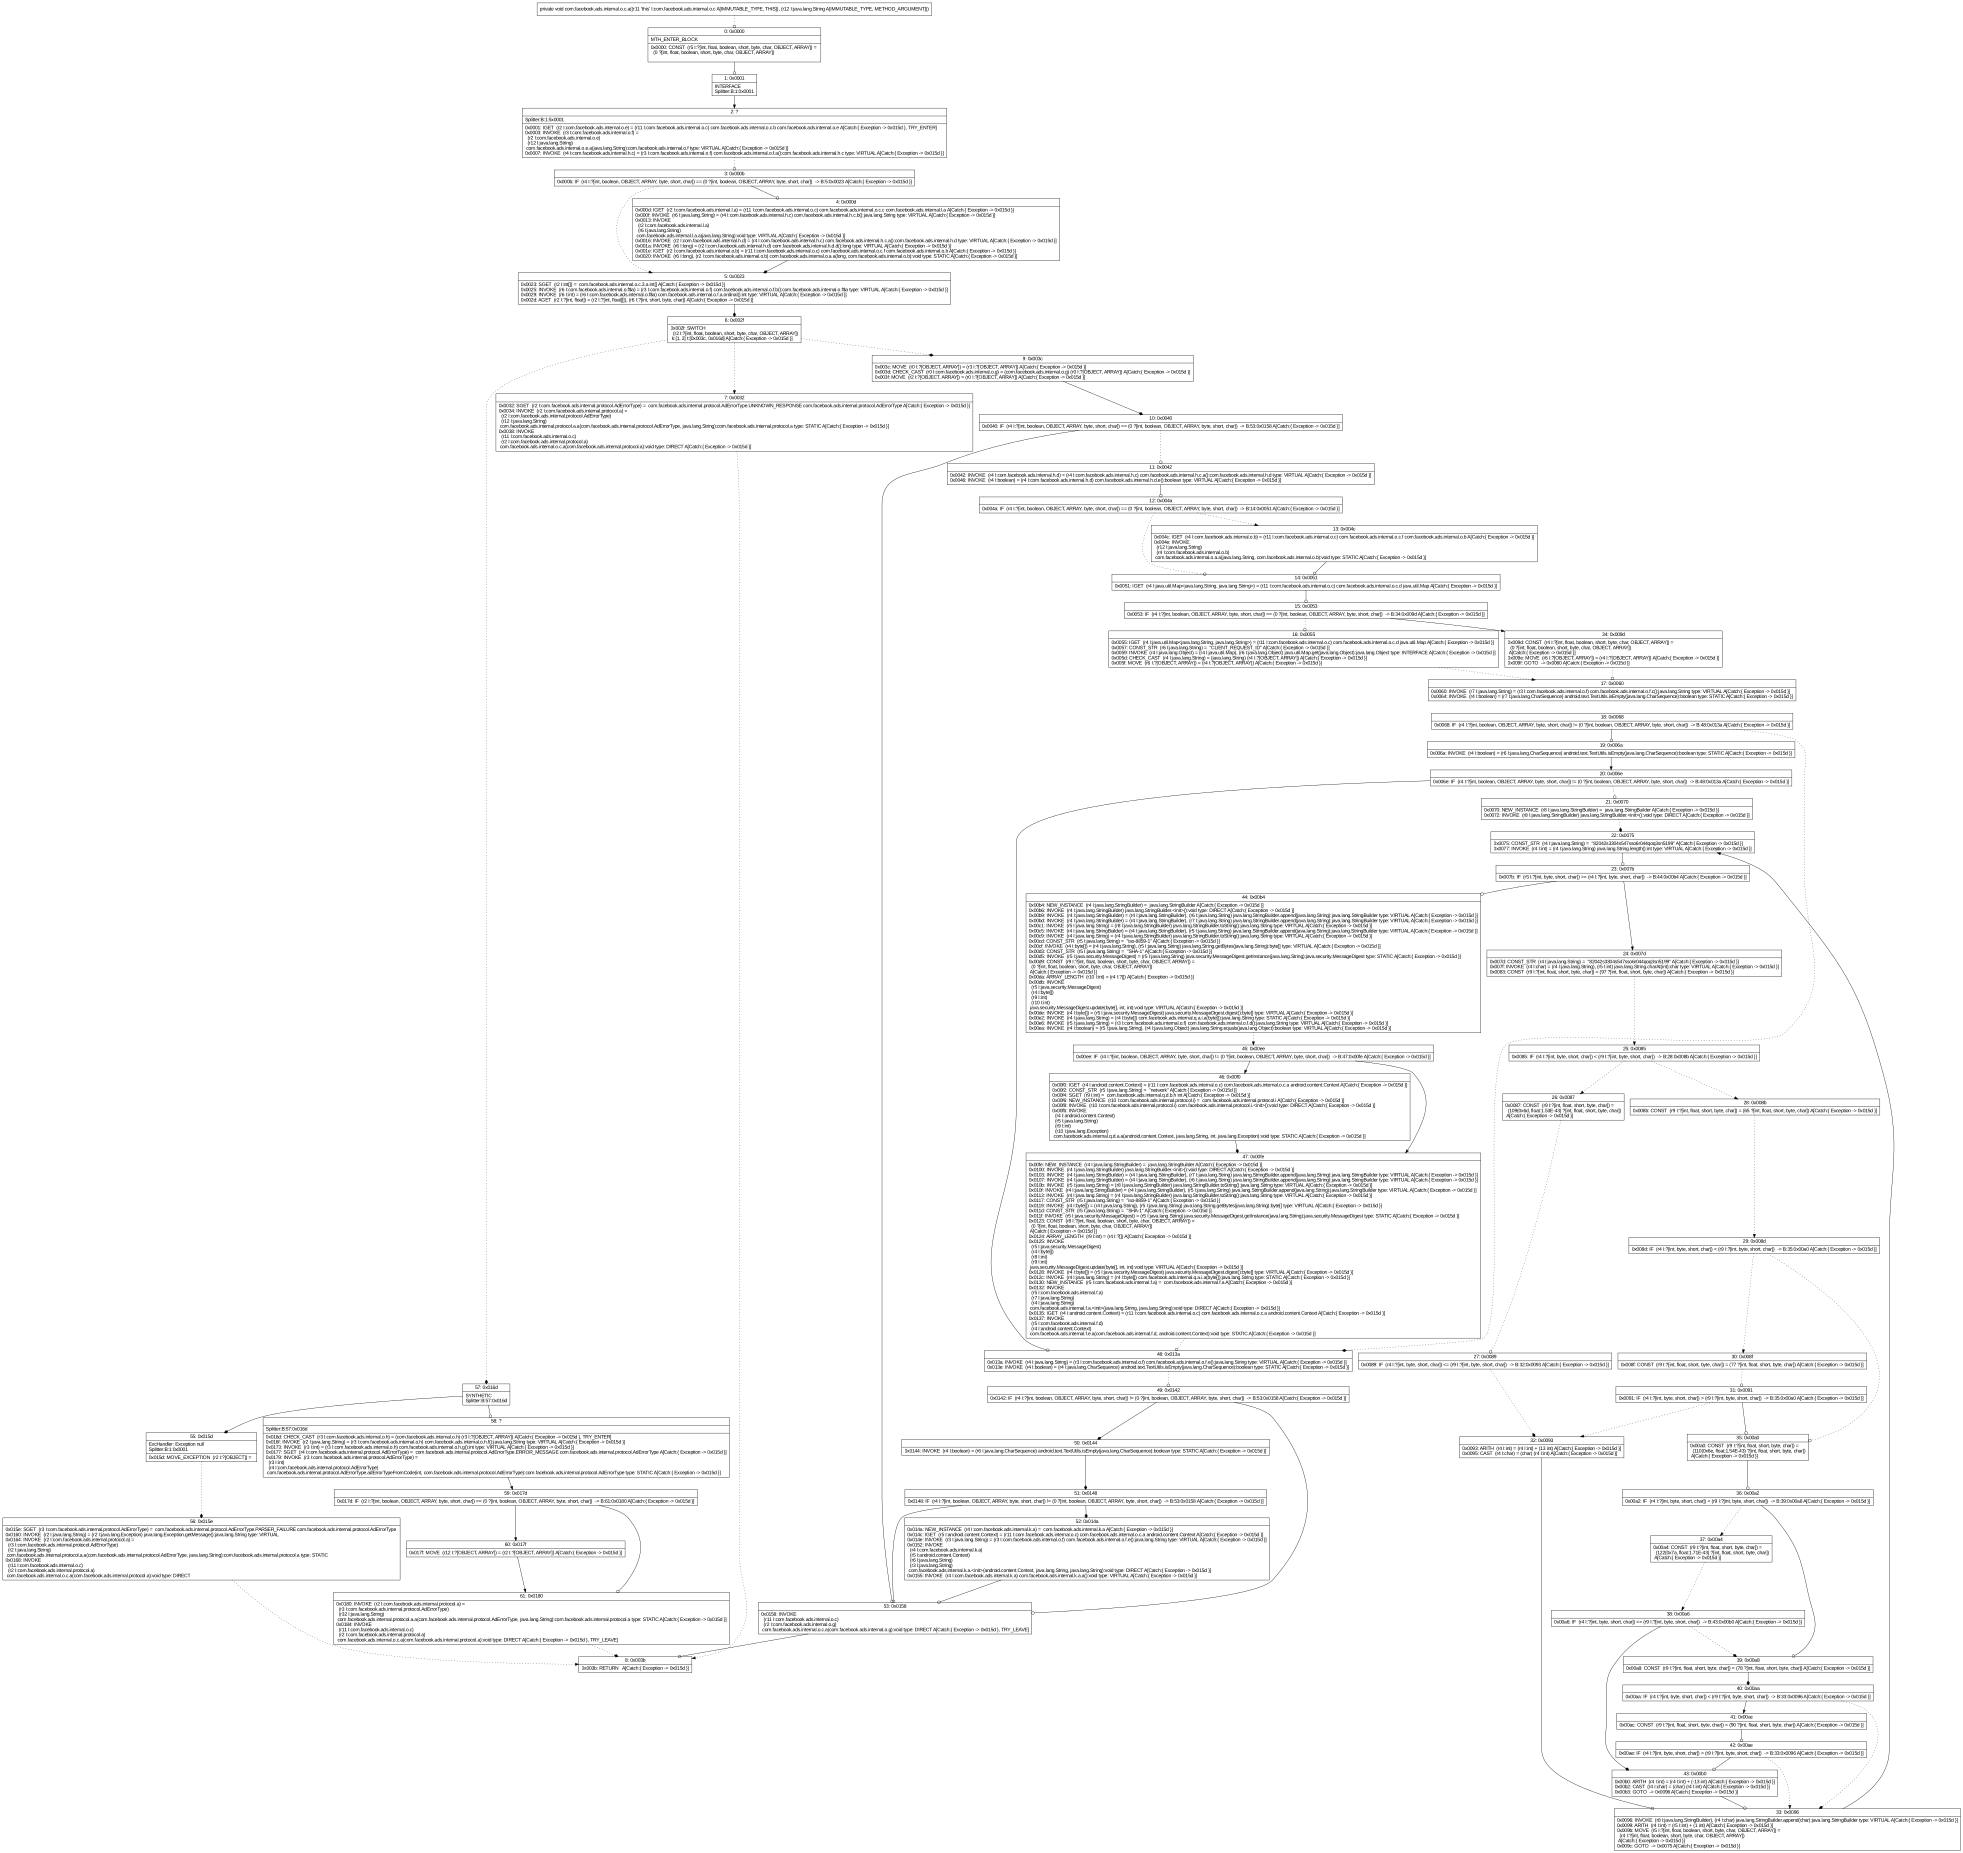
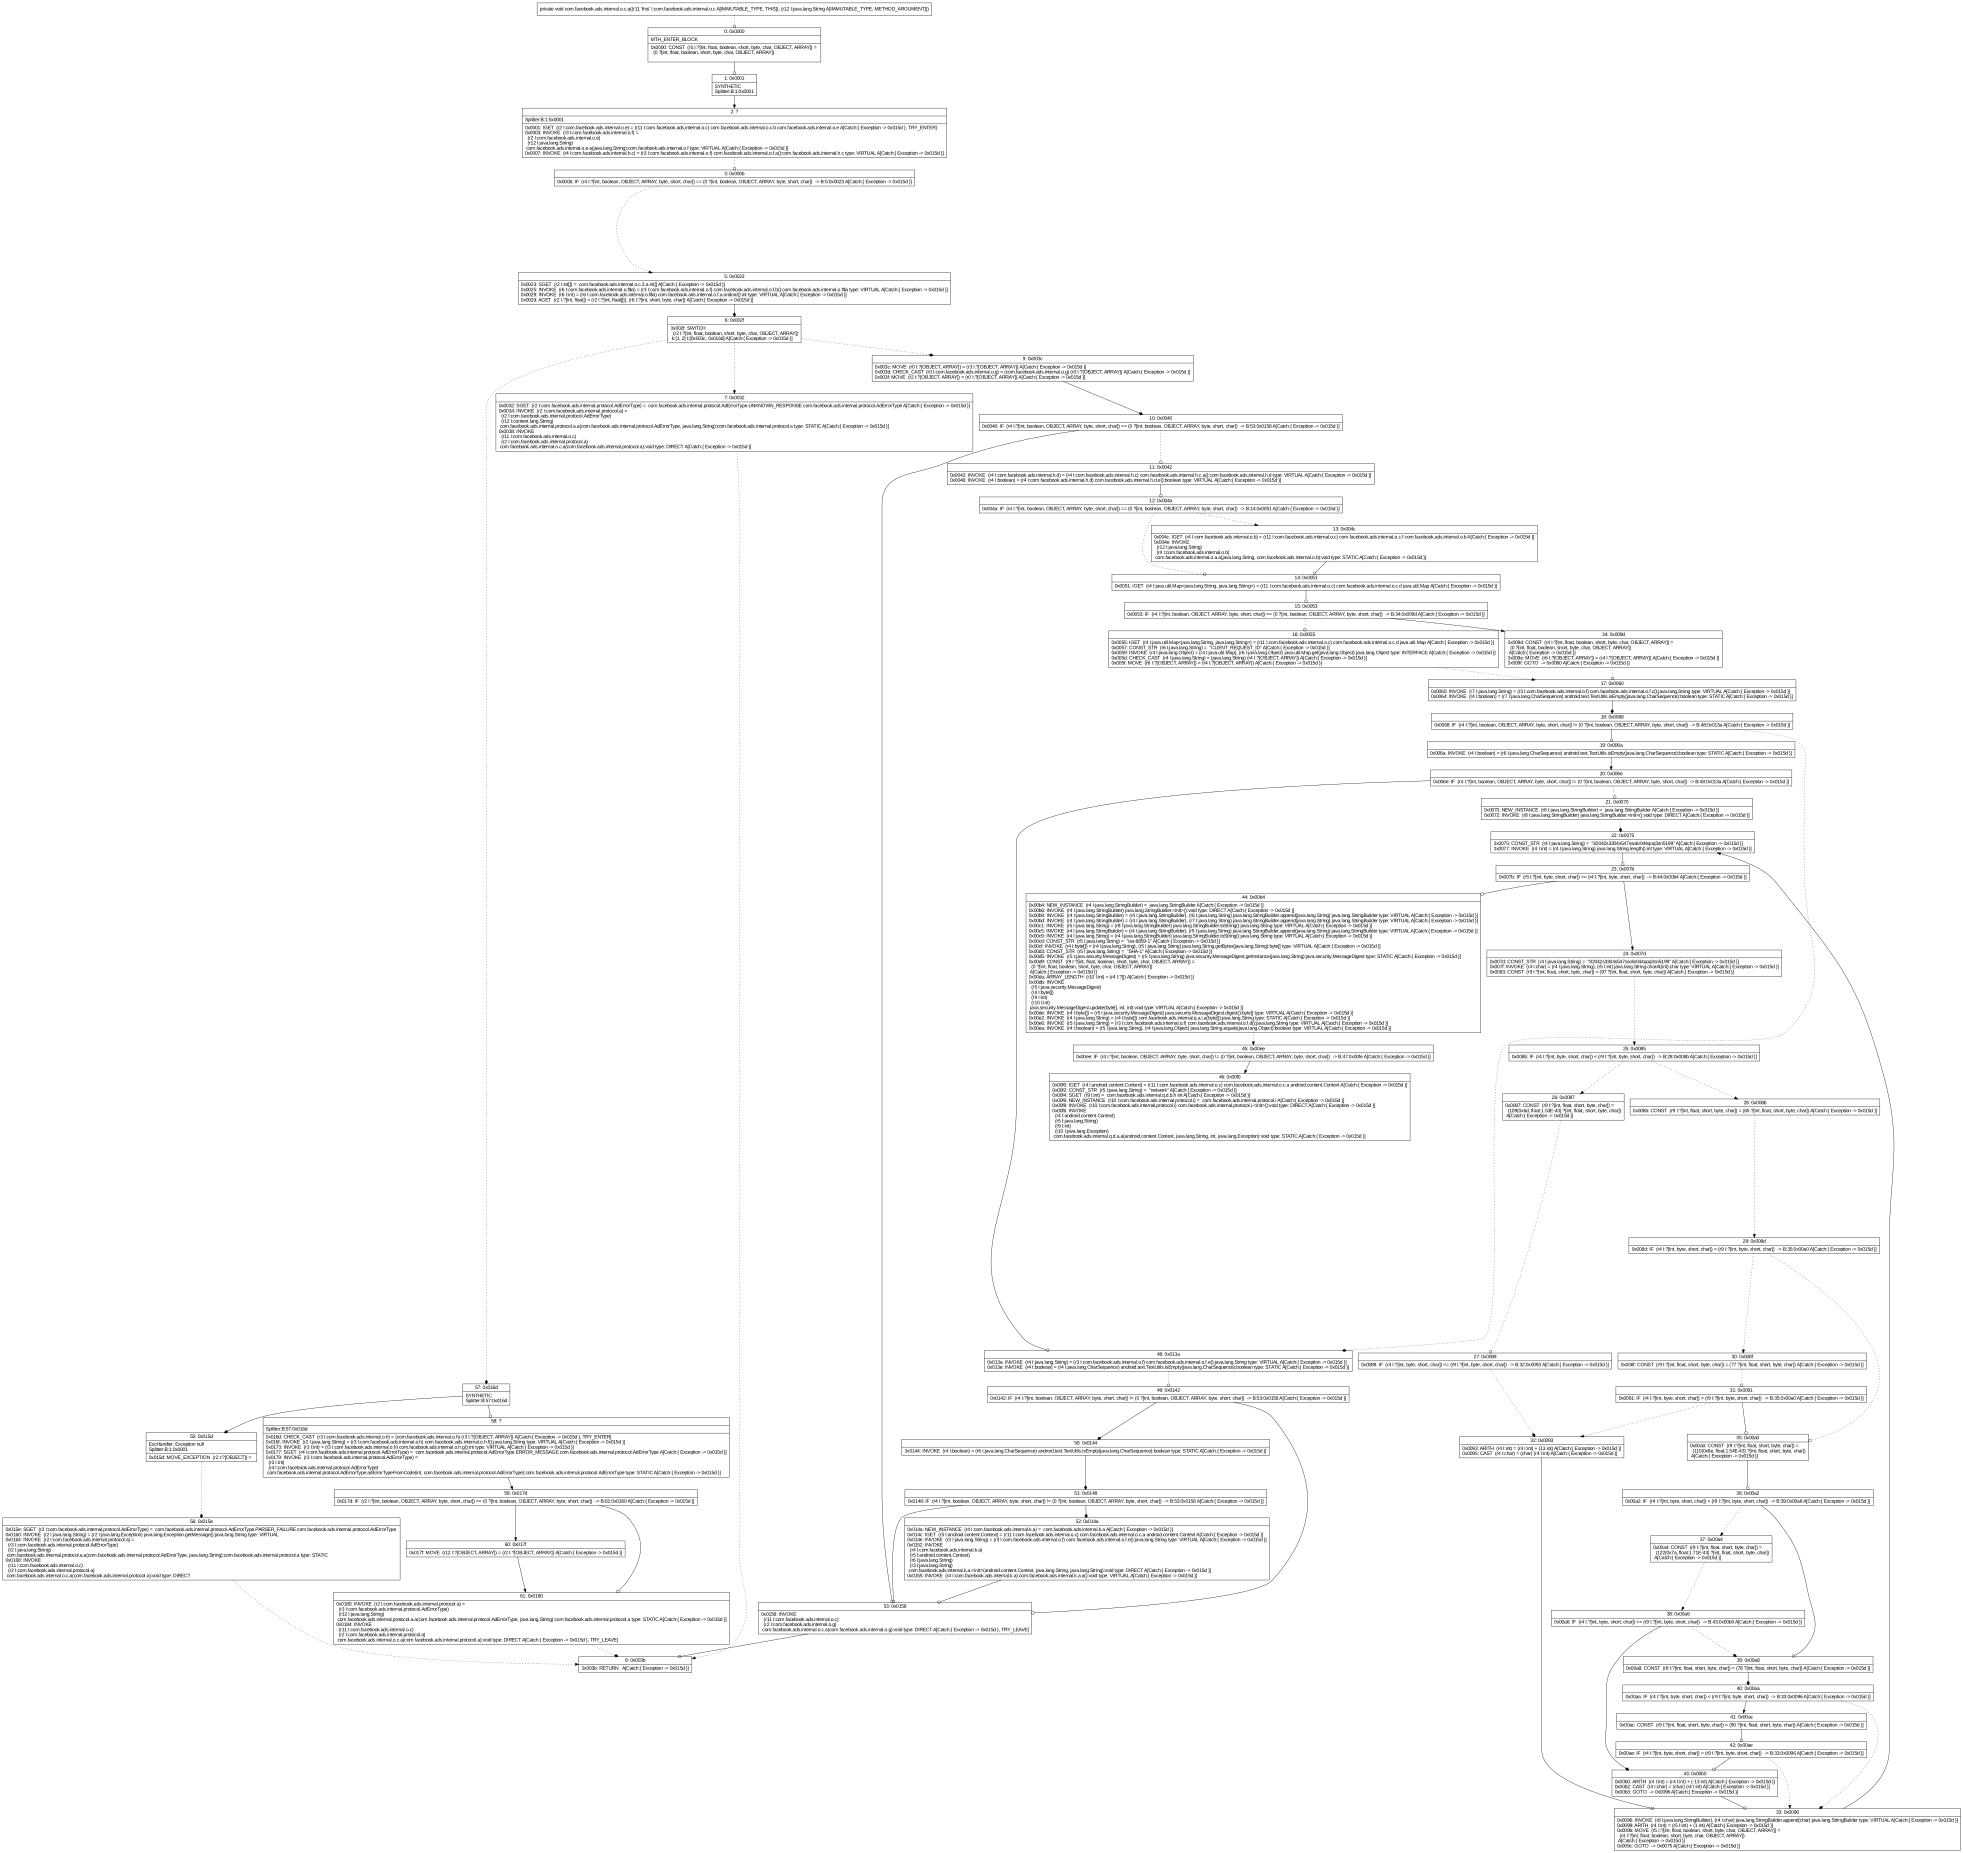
(728, 86) -> (728, 86)
(846, 229) -> none
(523, 421) -> (526, 421)
none -> (1612, 705)
(1253, 1246) -> none
